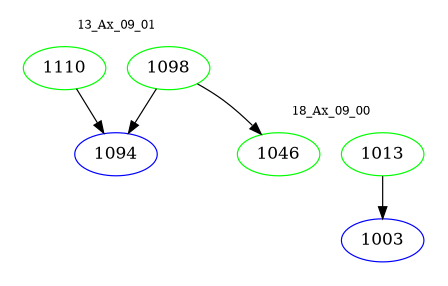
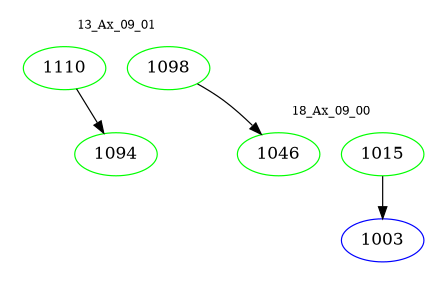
(146, 106) -> none
(116, 154) -> (116, 154)
(383, 154) -> (383, 154)
